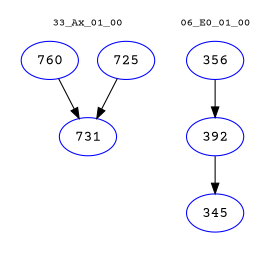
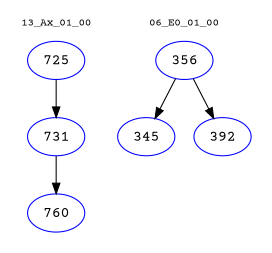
(88, 23) -> (57, 23)
(66, 94) -> (56, 170)
(215, 170) -> (168, 94)
